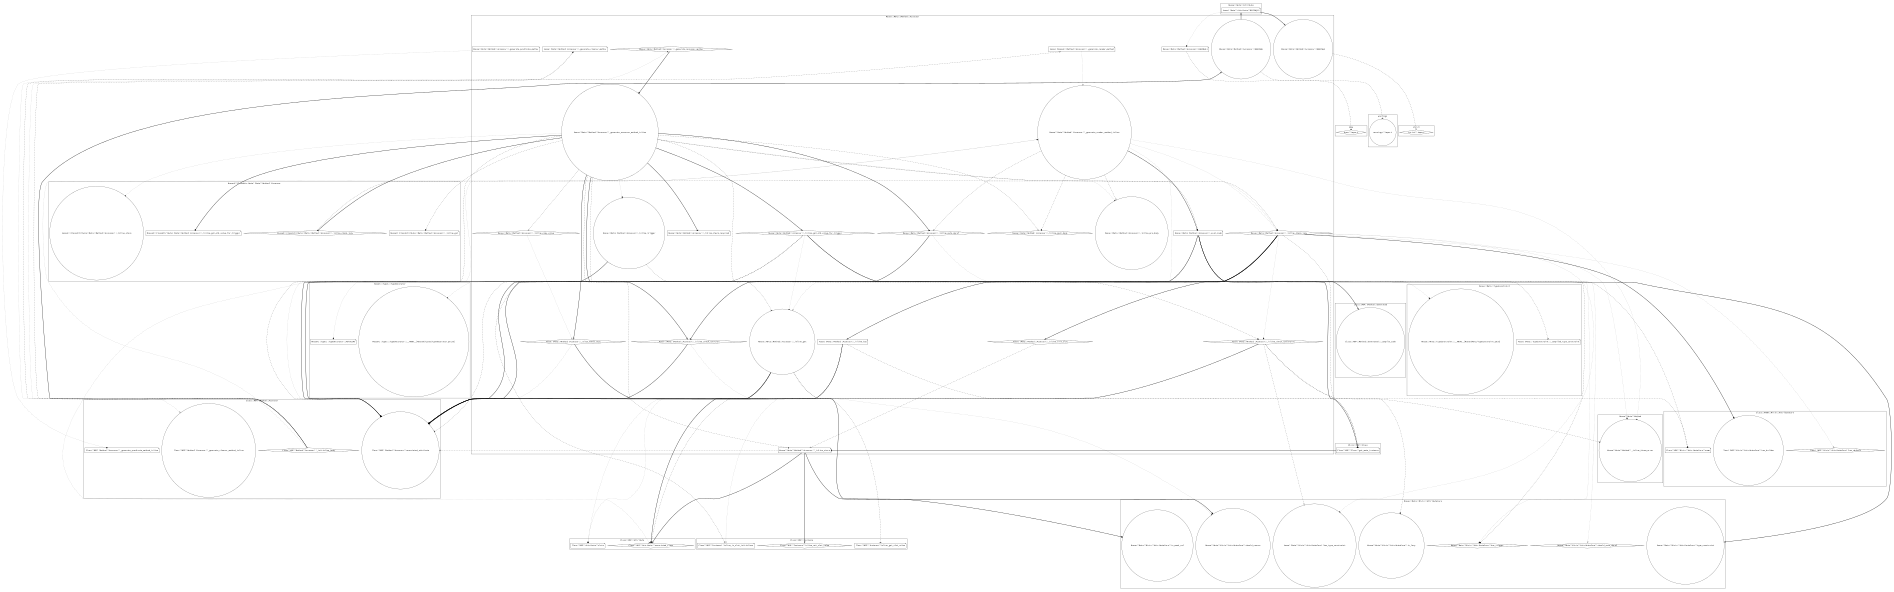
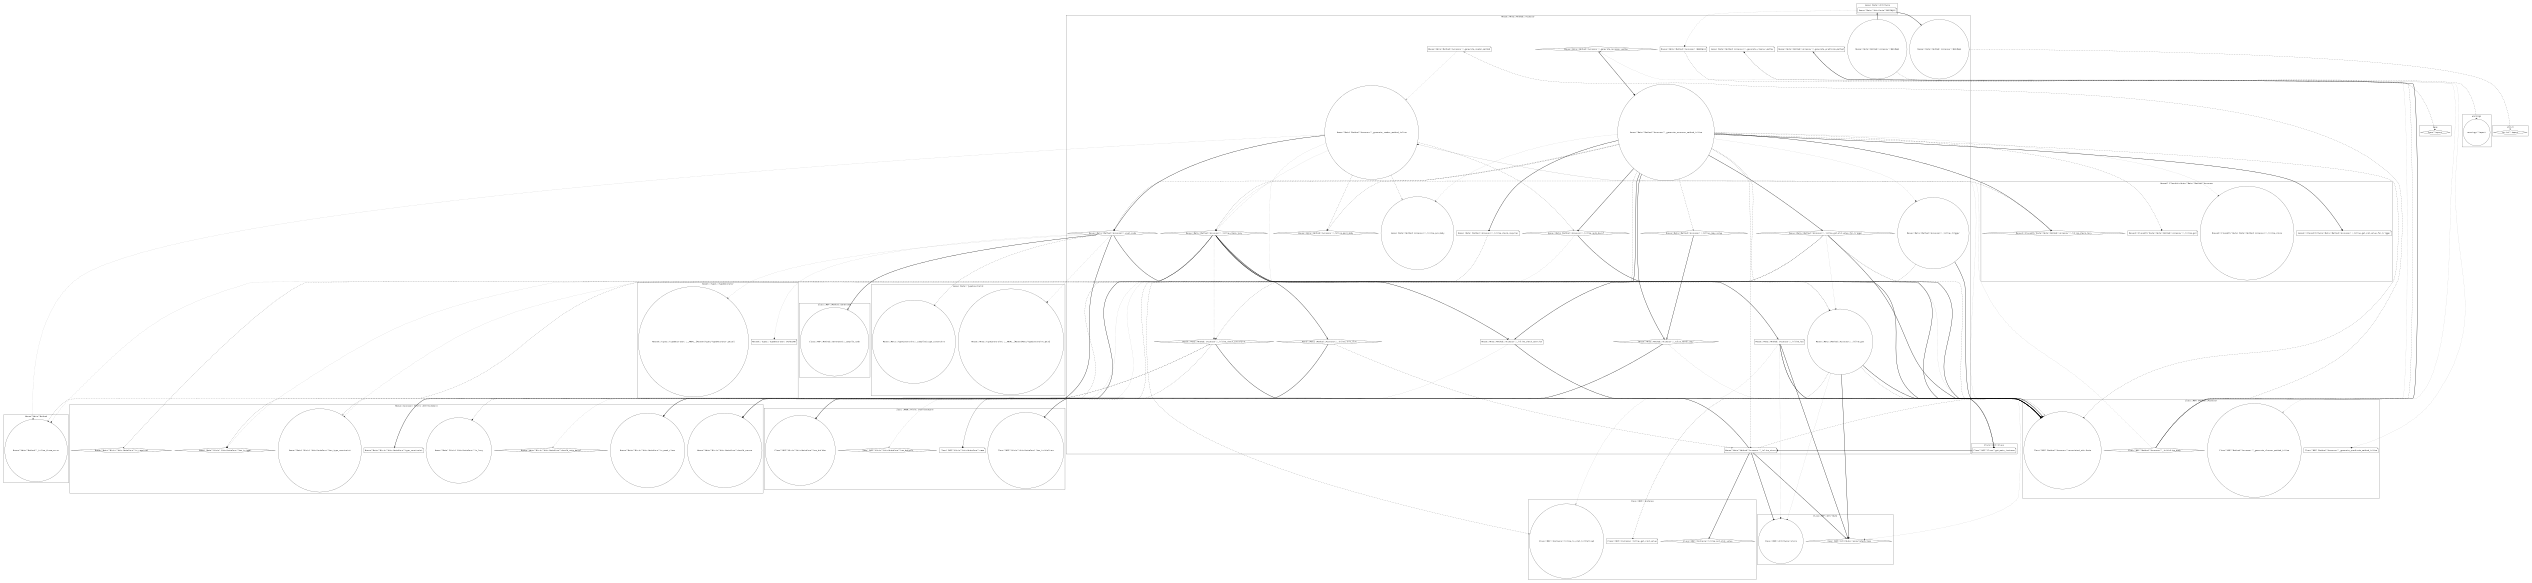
(1082, 49) -> (1459, 49)
(377, 95) -> (2415, 106)
(1198, 233) -> (1112, 233)
(549, 287) -> (1680, 287)
(689, 342) -> (1512, 342)
(1548, 342) -> (914, 342)
(722, 404) -> (1814, 441)
none -> (121, 450)
none -> (1026, 450)
none -> (1762, 486)
(1423, 501) -> (416, 406)
(588, 546) -> (1781, 541)
(726, 546) -> (1567, 541)
(1157, 546) -> (648, 450)
(1685, 546) -> (394, 450)
